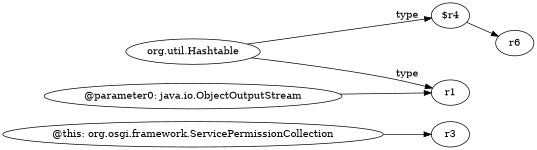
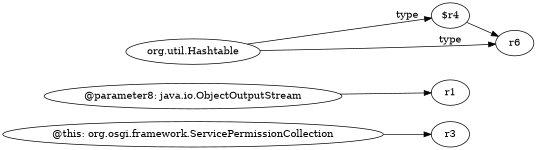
(339, 70) -> (374, 48)
(193, 96) -> (193, 96)
